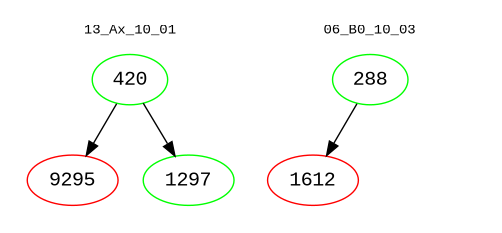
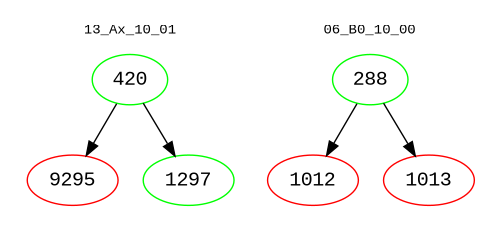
(370, 30) -> (370, 30)
(313, 180) -> (313, 180)
none -> (429, 180)
